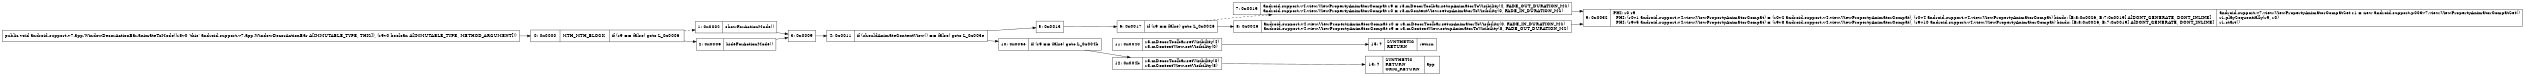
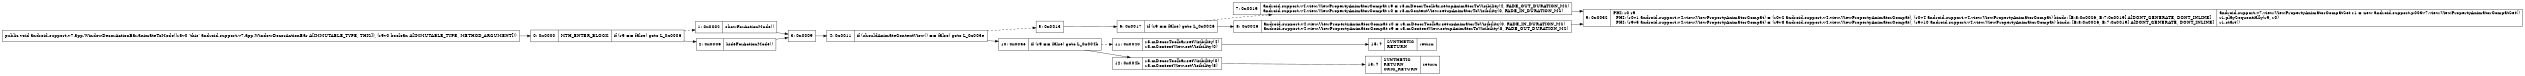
(1010, 29) -> (1010, 29)
(584, 36) -> (585, 36)
none -> (1105, 44)
(1431, 65) -> (1430, 65)
